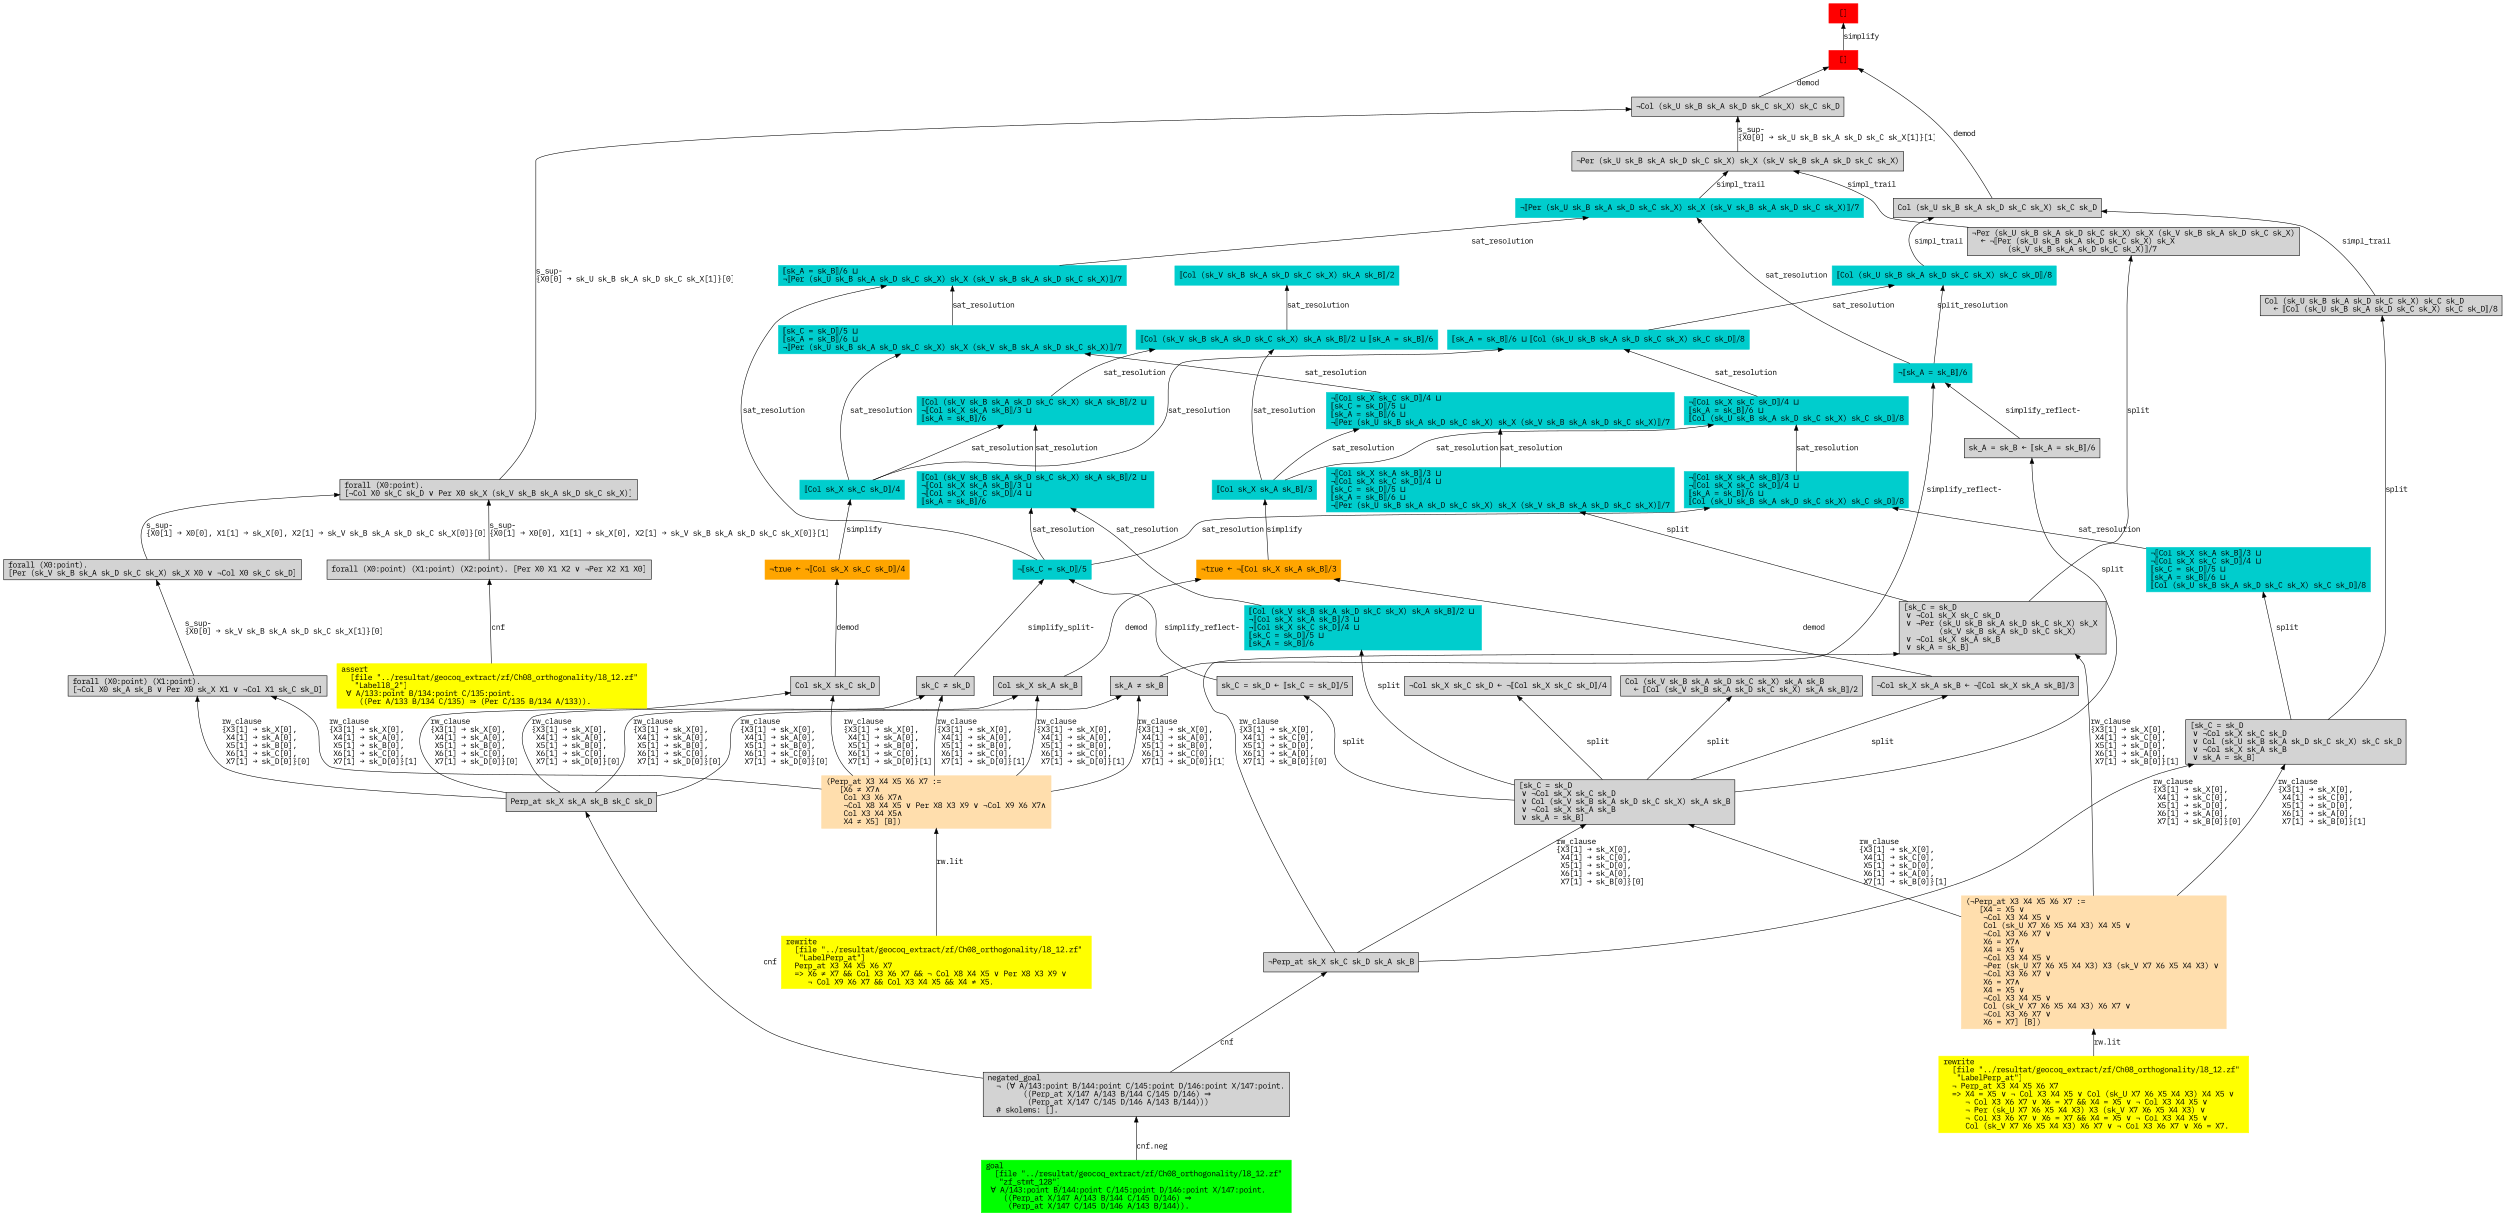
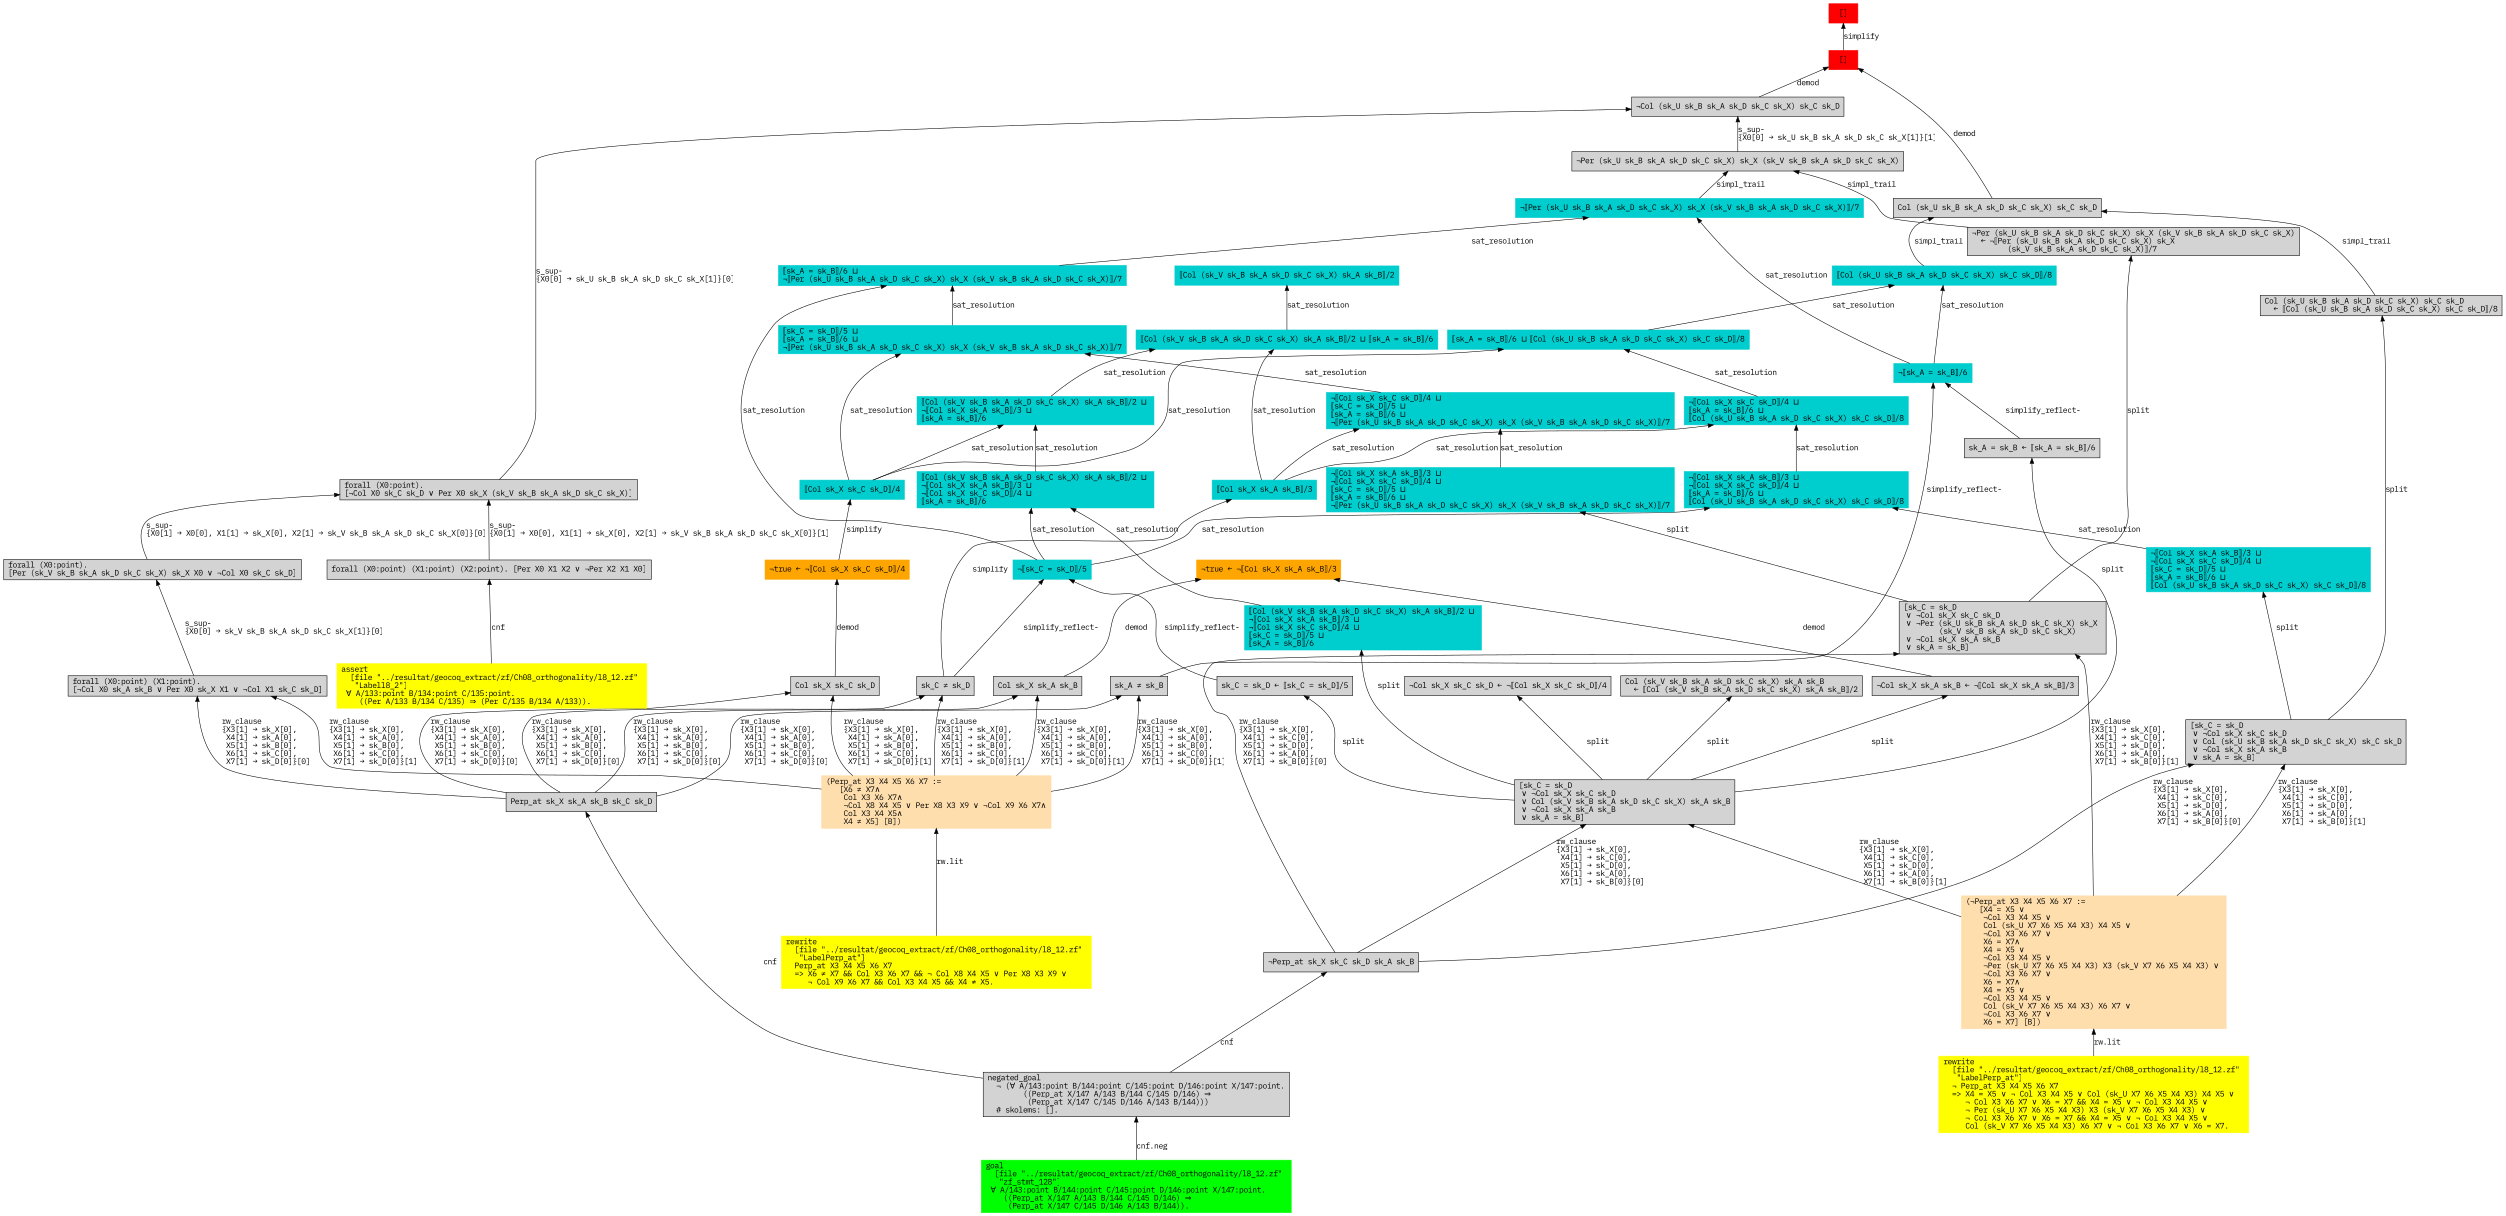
(1973, 306) -> (1973, 306)
(1267, 532) -> (1047, 541)
(1061, 628) -> (1061, 628)
